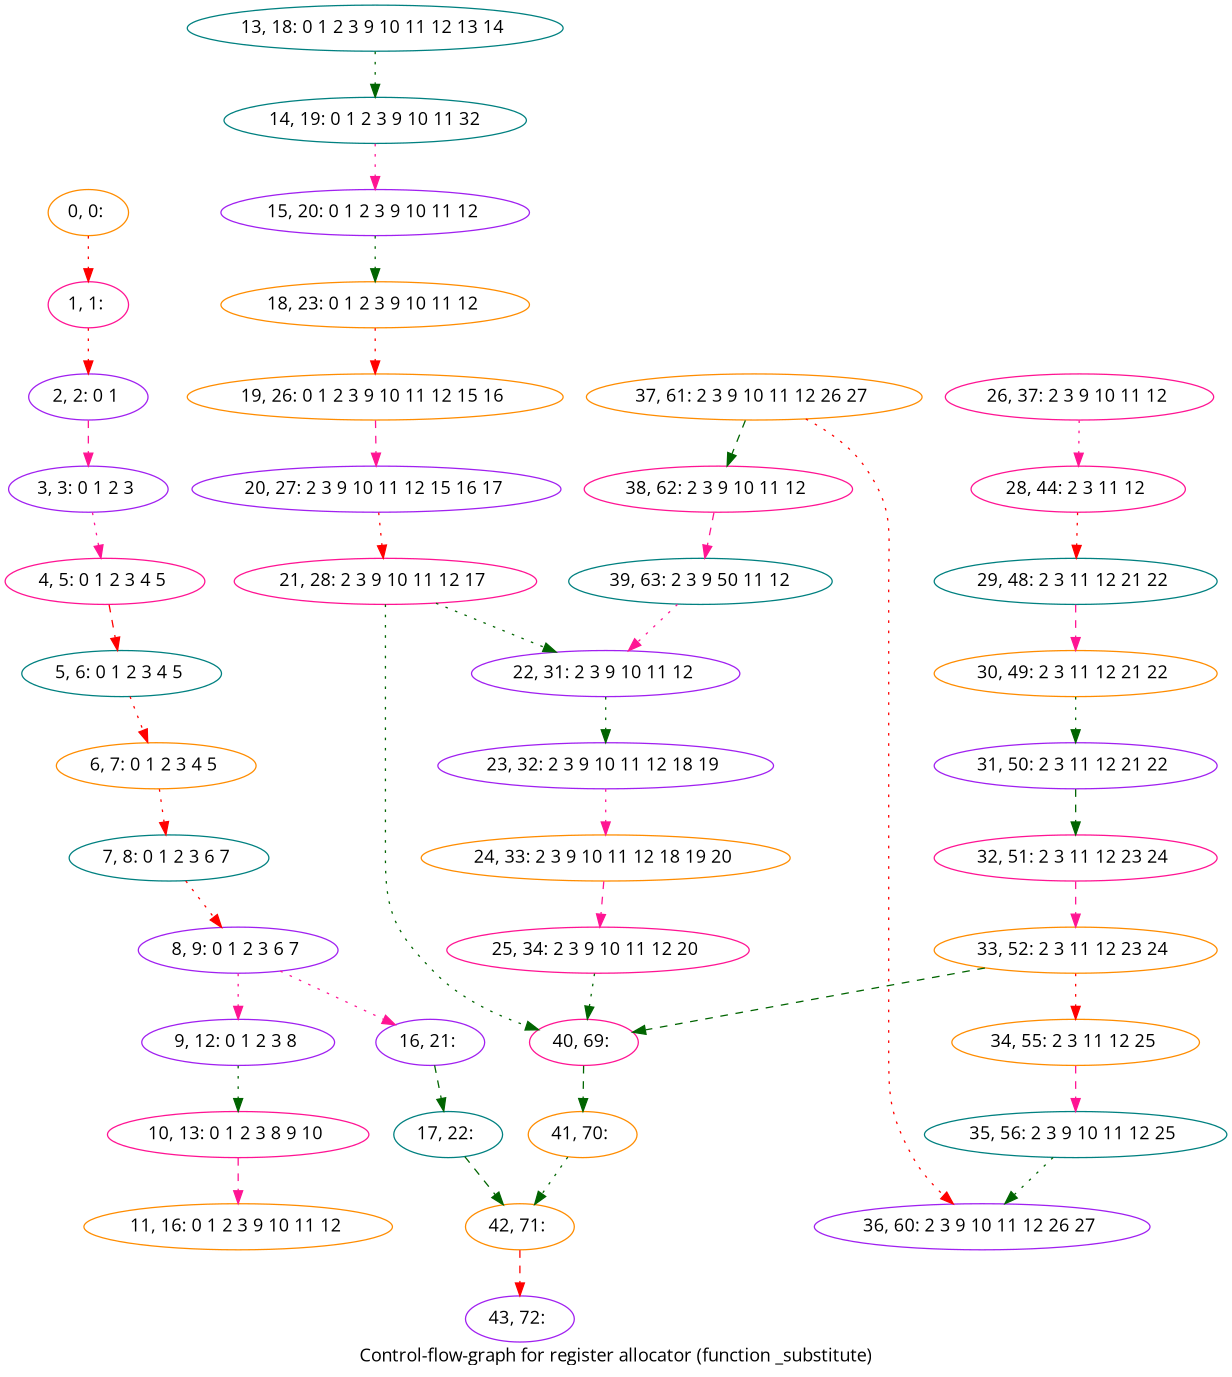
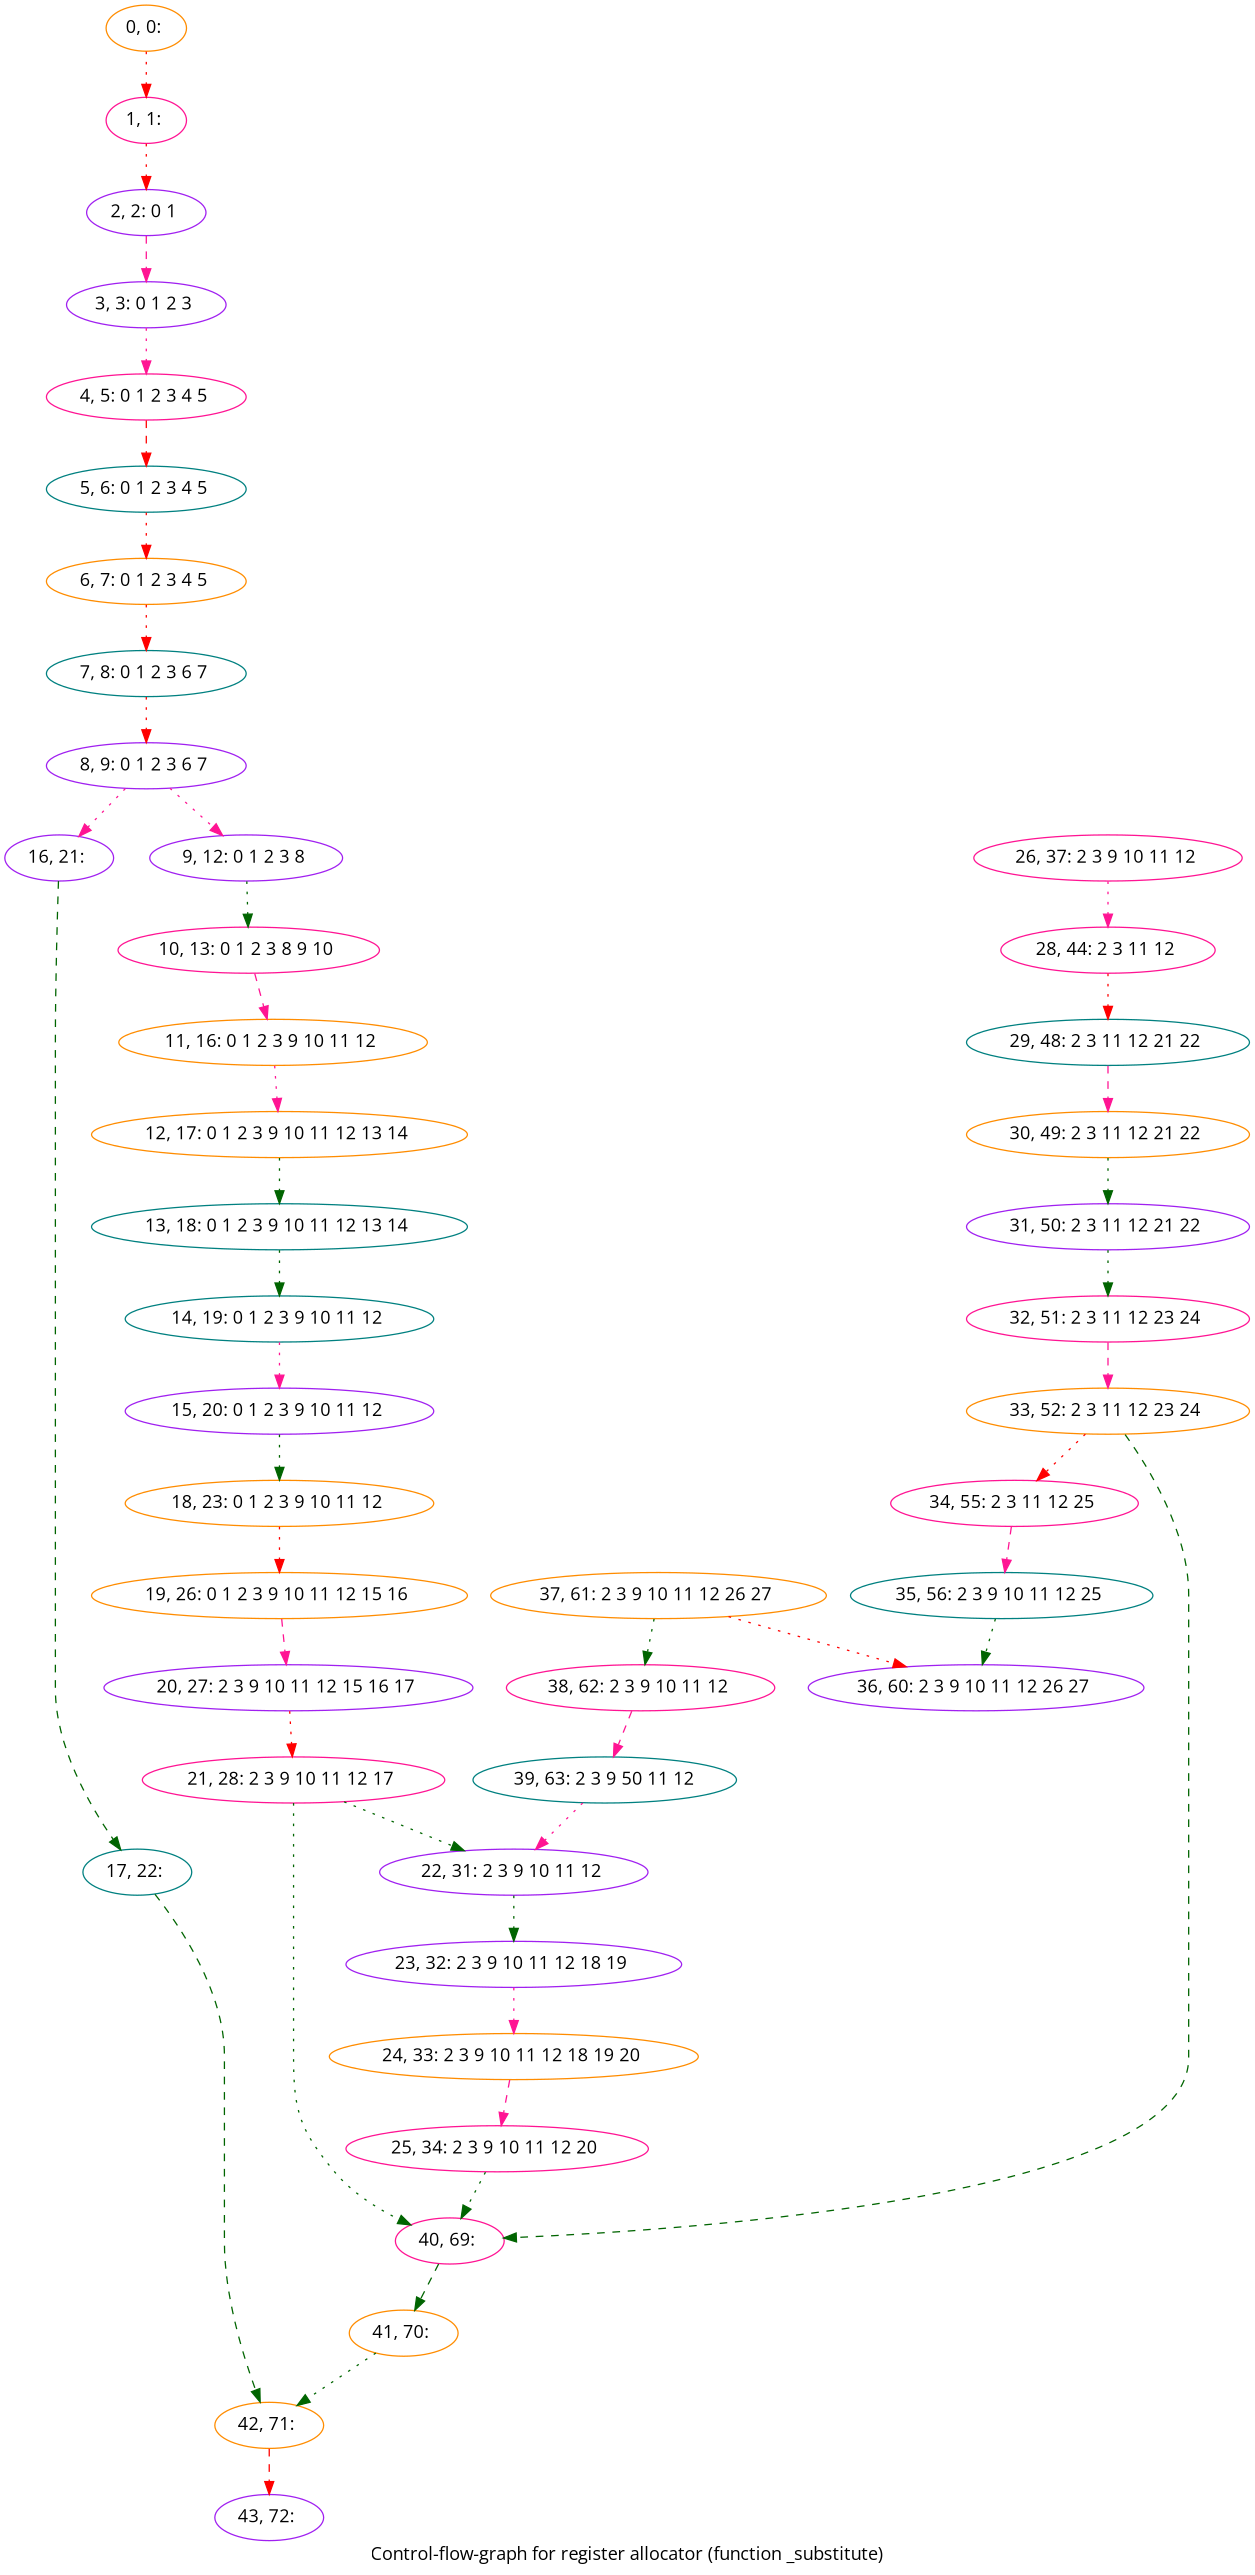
(375, 120) -> (279, 1319)
(739, 437) -> (651, 1635)
(1076, 806) -> (1108, 1267)
(1076, 1042) -> (1015, 1503)
none -> (279, 1135)
